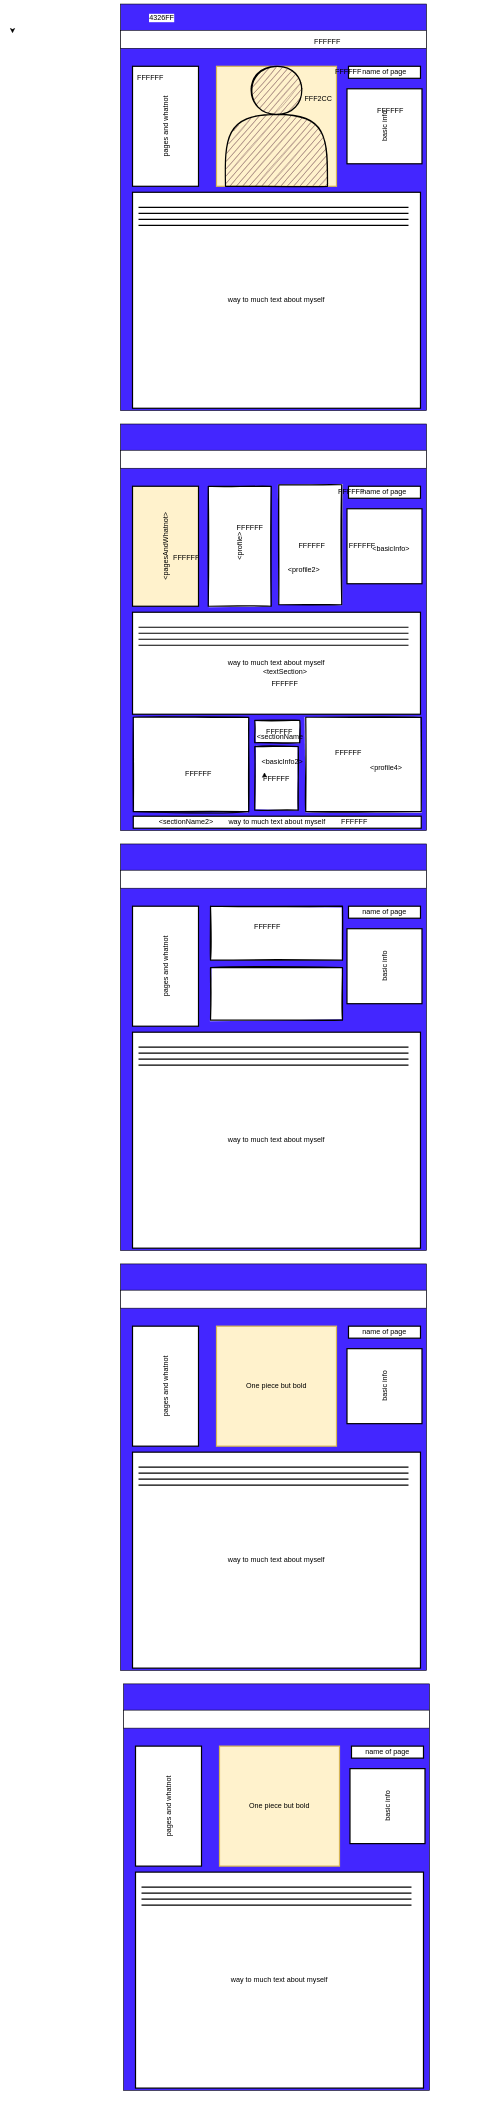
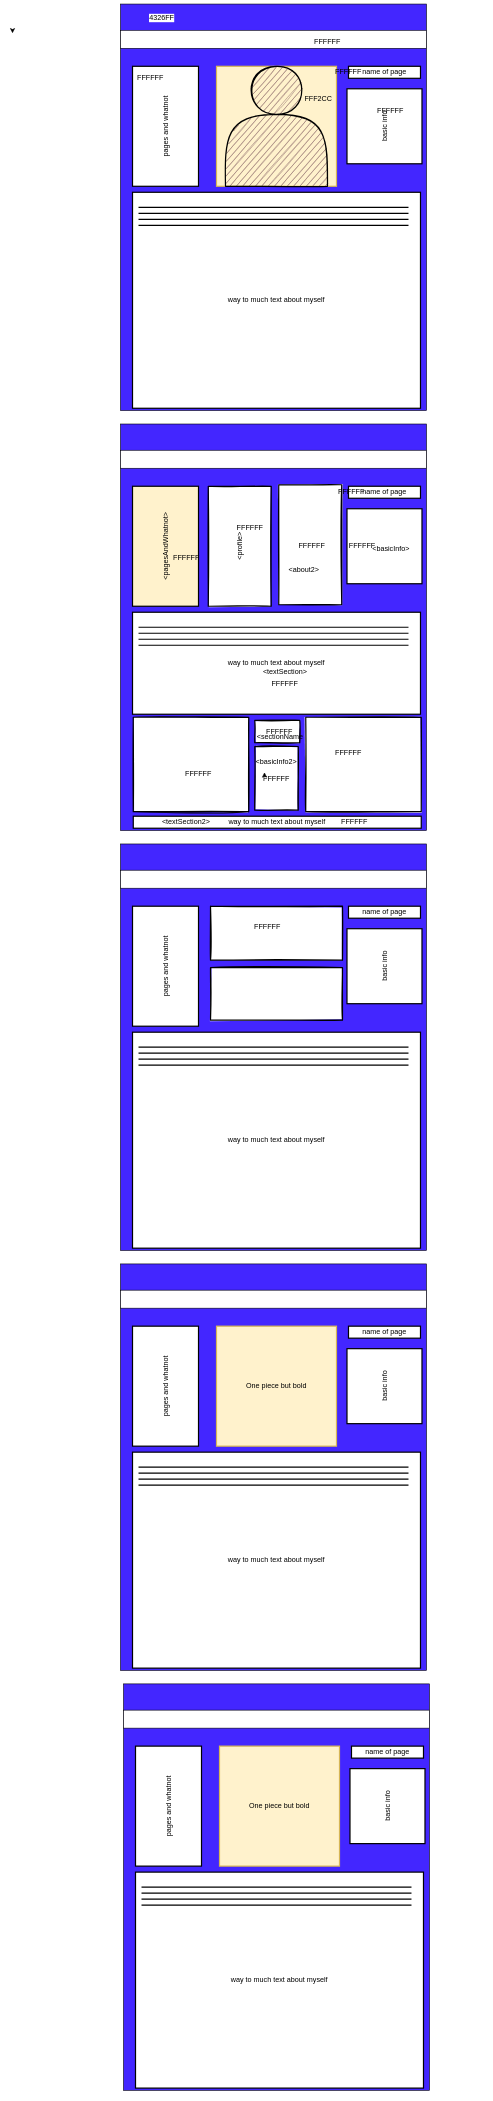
(304, 570) -> (304, 570)
(282, 762) -> (276, 762)
(386, 768) -> none
(186, 822) -> (186, 822)
